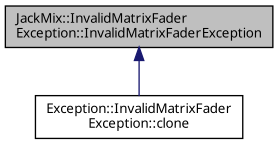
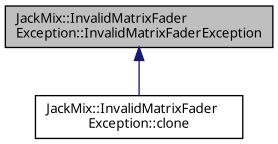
(139, 117) -> (139, 117)
